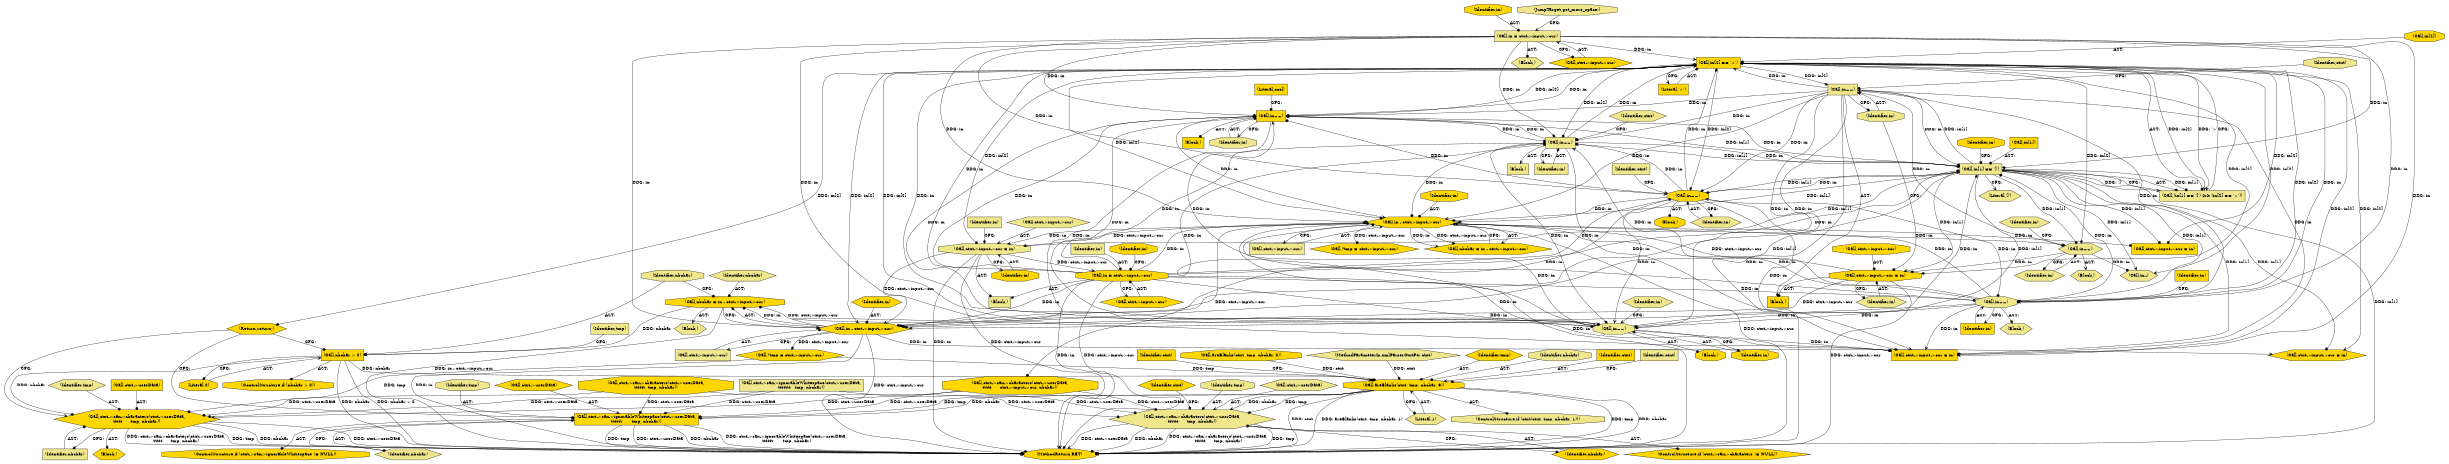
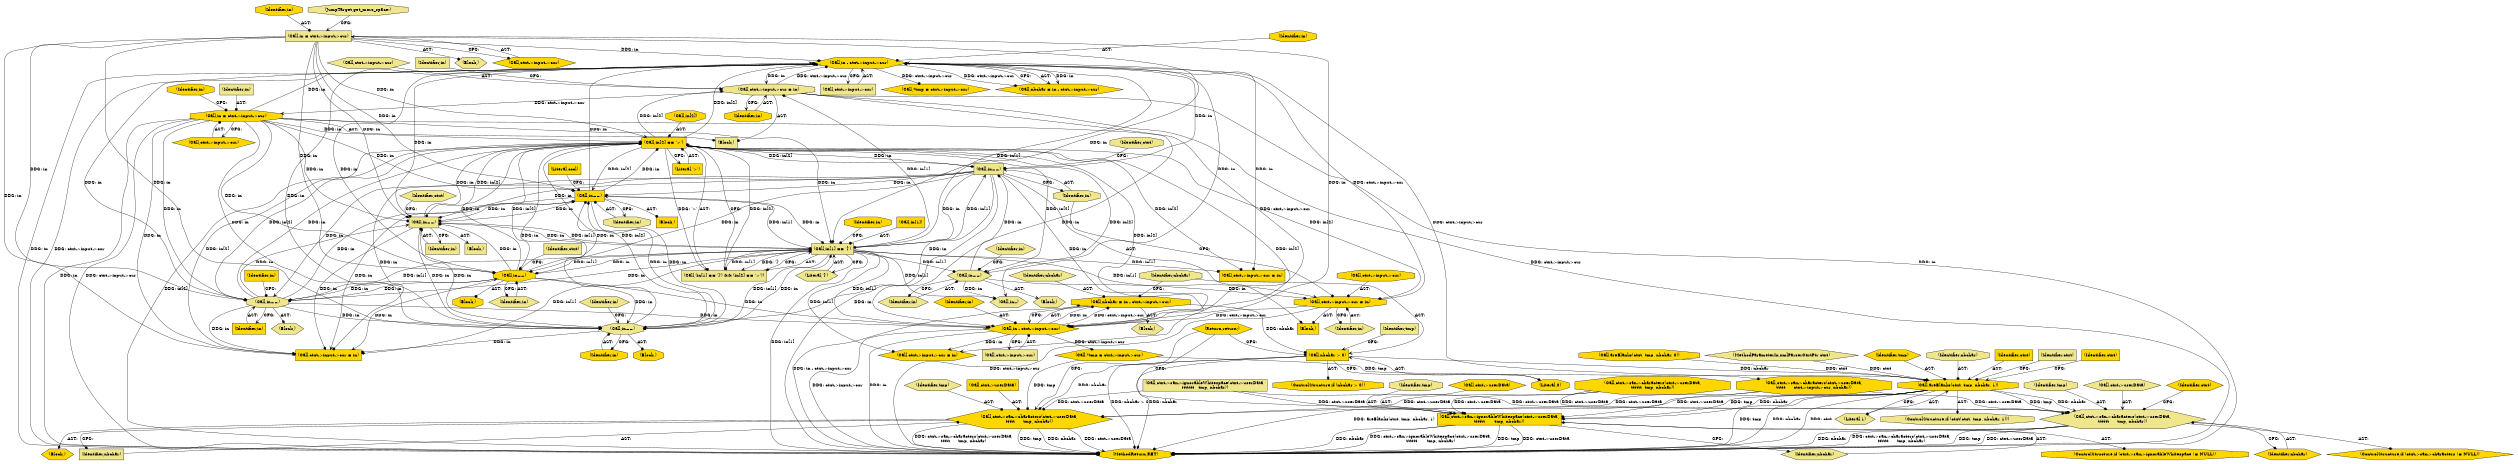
(848, 73) -> (274, 436)
none -> (833, 265)
(1404, 385) -> (1958, 385)
